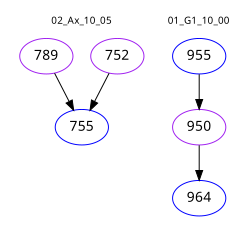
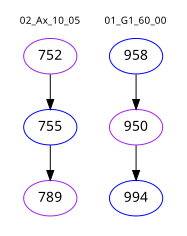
(199, 21) -> (136, 21)
(199, 56) -> (136, 56)
(62, 87) -> (50, 158)
(199, 198) -> (136, 198)
